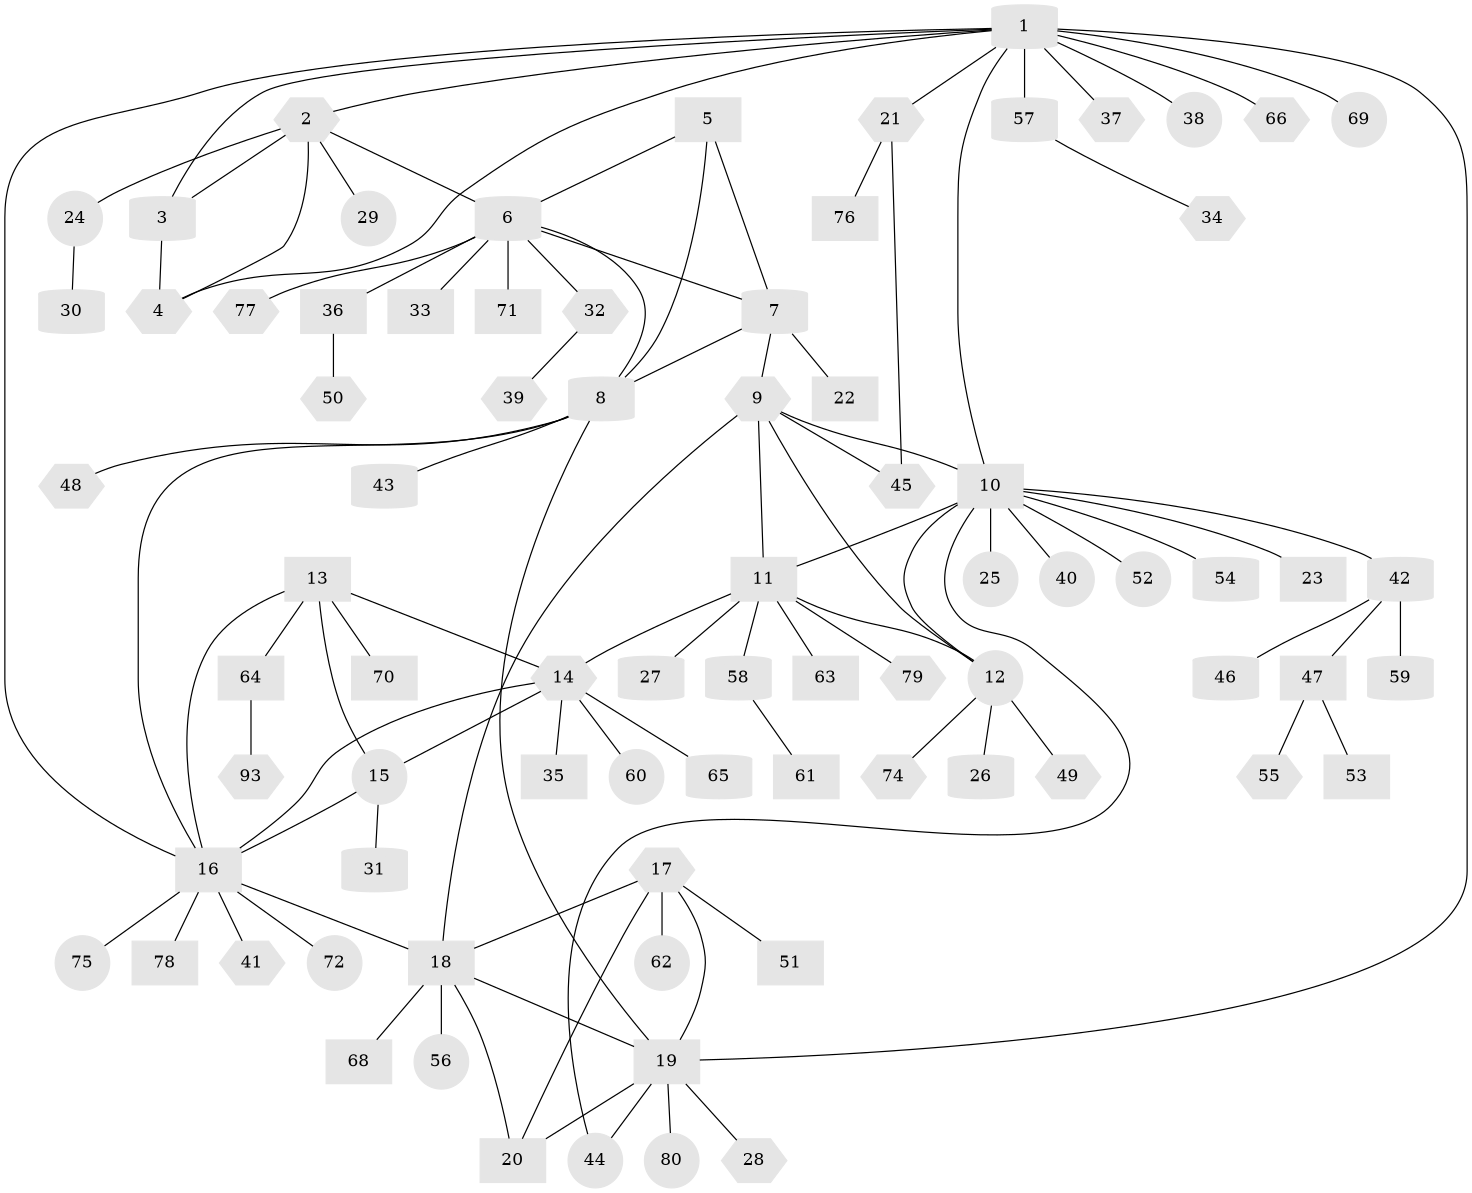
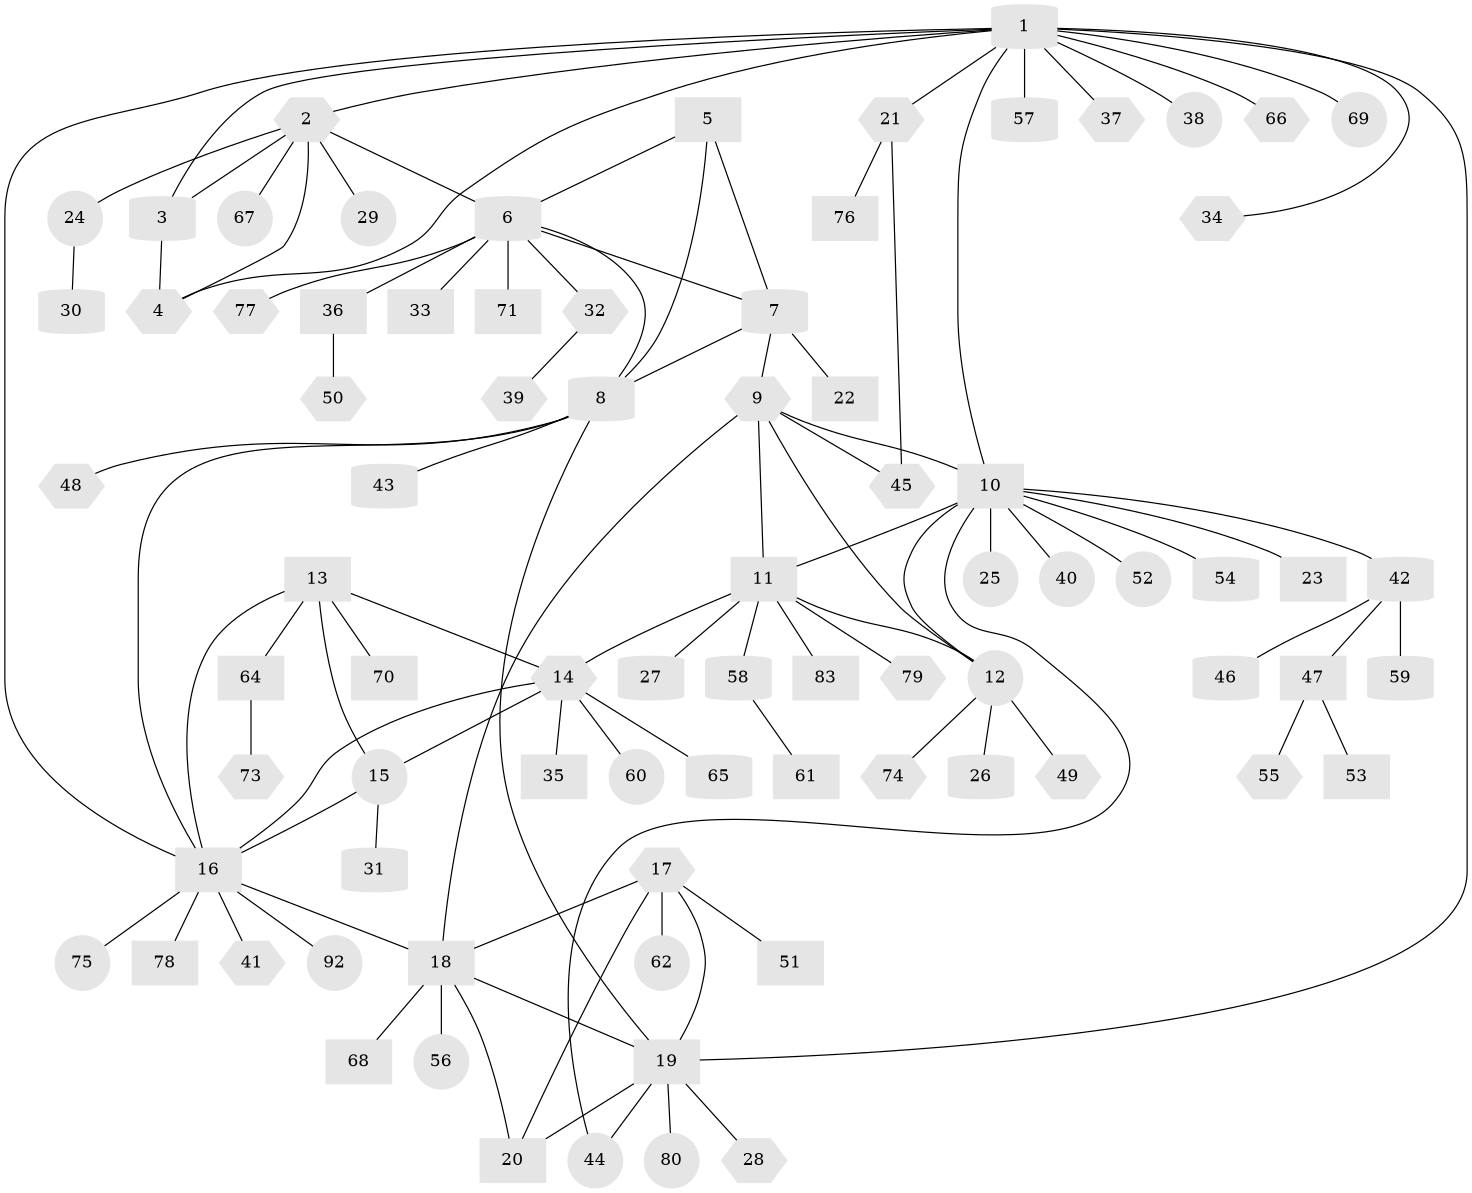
(1121, 175) -> (1386, 84)
none -> (245, 219)
(826, 678) -> (826, 678)
(251, 777) -> (251, 777)
(335, 963) -> (335, 963)
